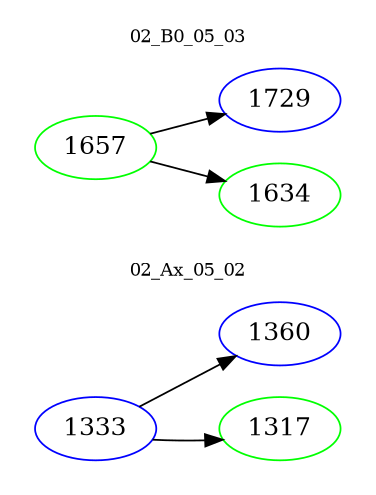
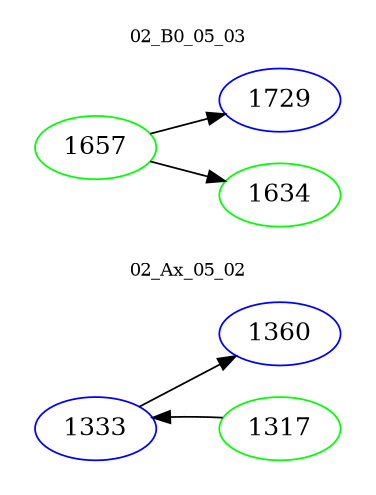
(179, 440) -> (197, 417)
